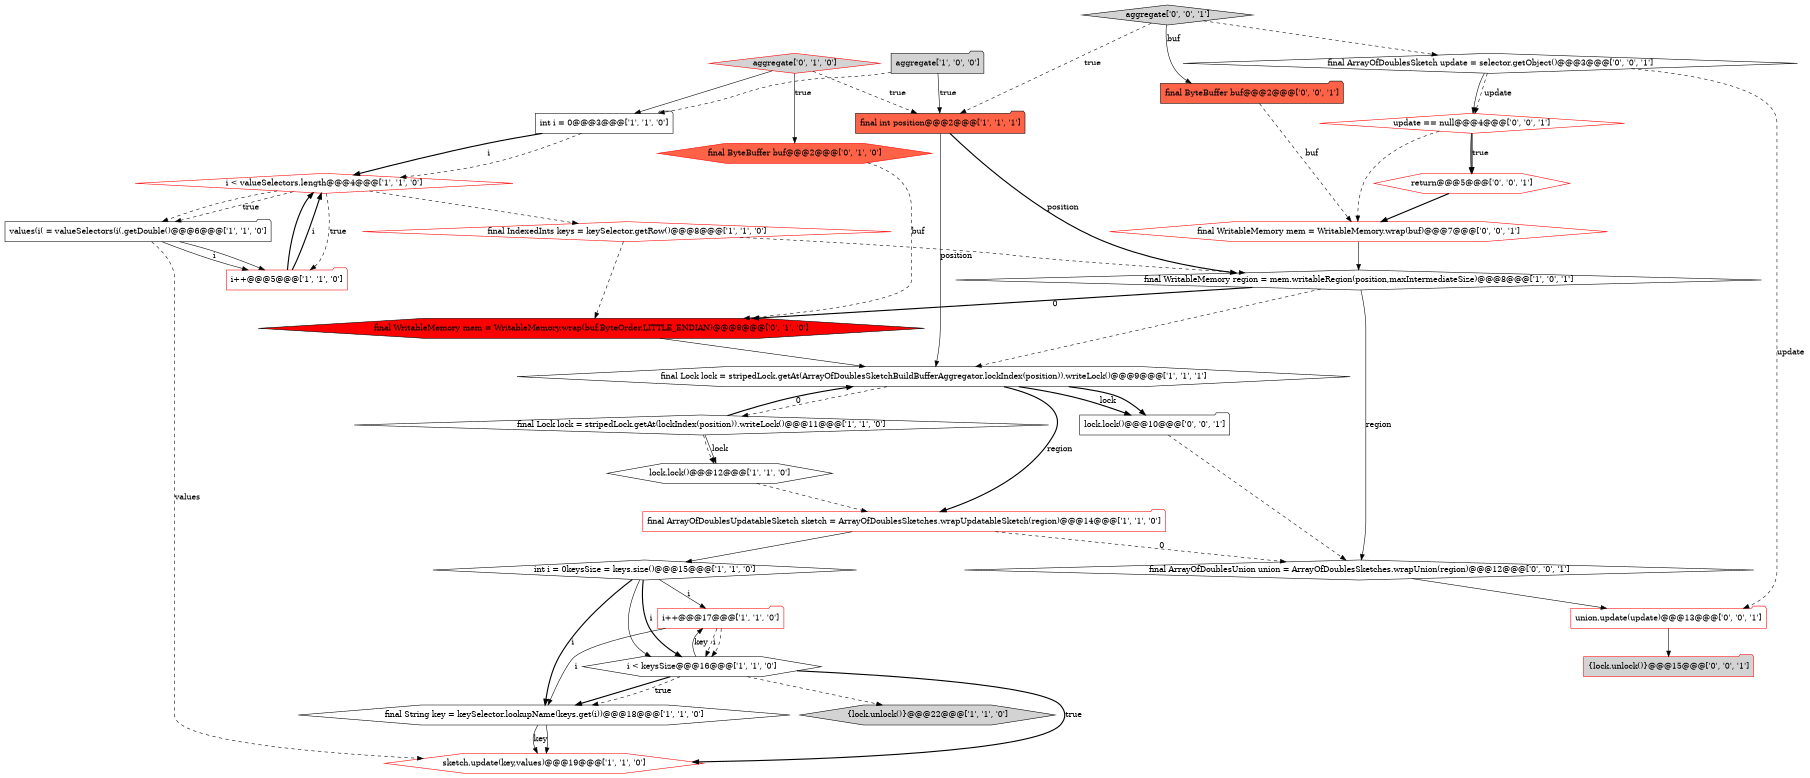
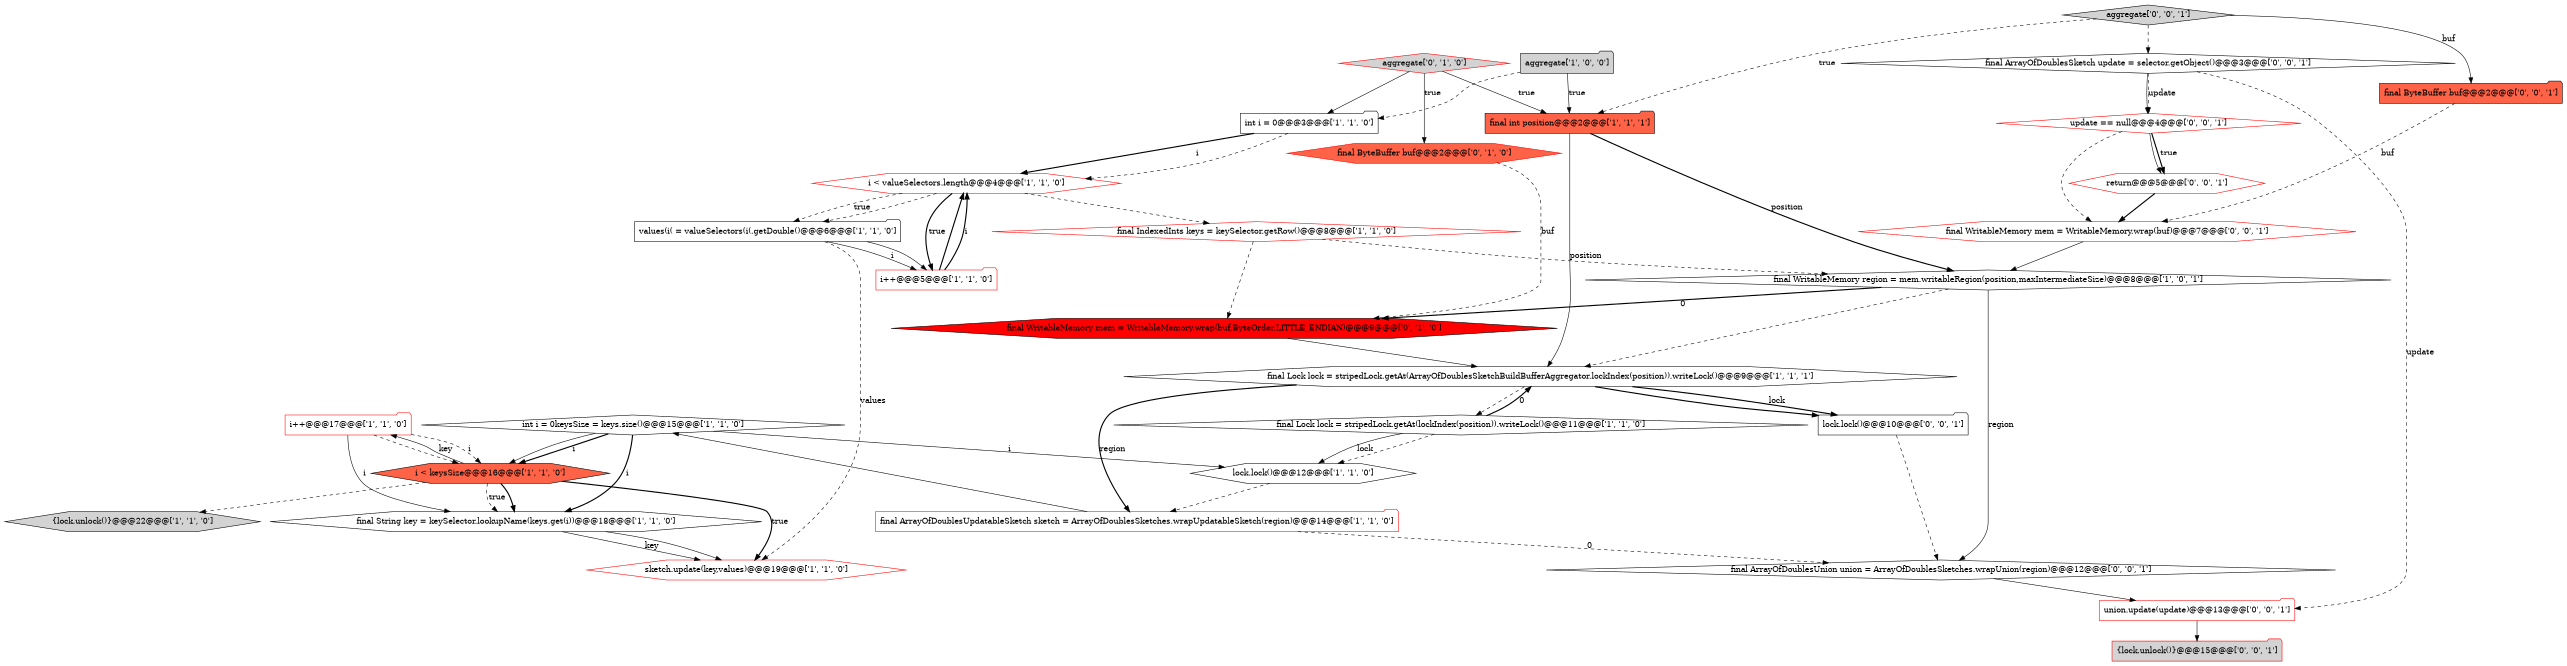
(862, 91) -> (1492, 91)
(324, 183) -> (966, 183)
(329, 232) -> (928, 225)
(680, 592) -> (966, 449)
(702, 667) -> (490, 473)
